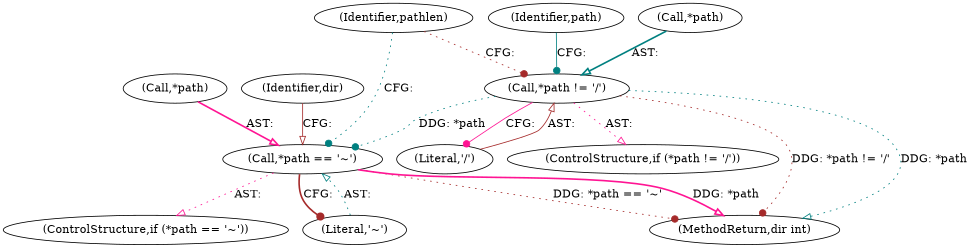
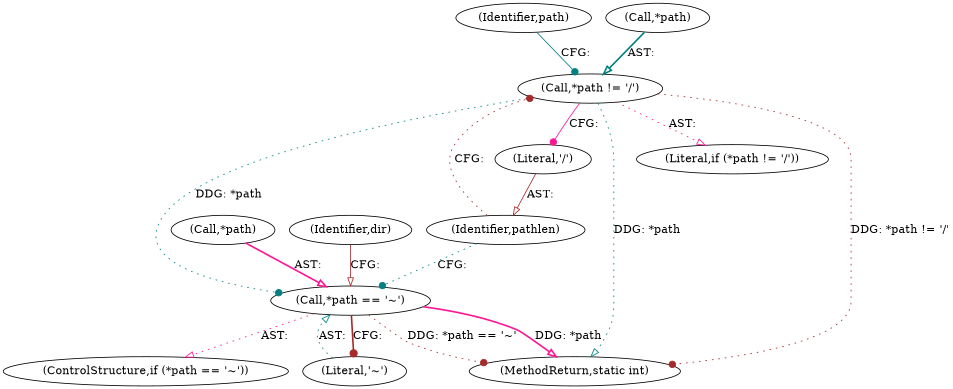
(521, 137) -> (526, 191)
(643, 159) -> (732, 159)
(745, 230) -> (575, 371)
